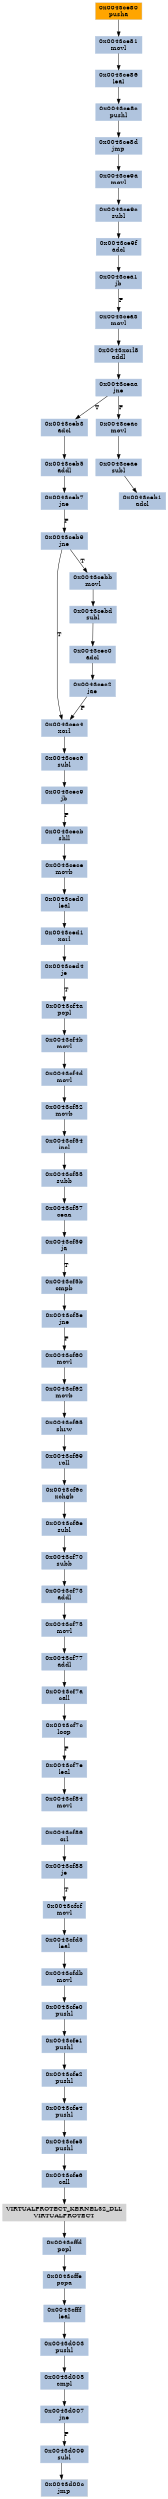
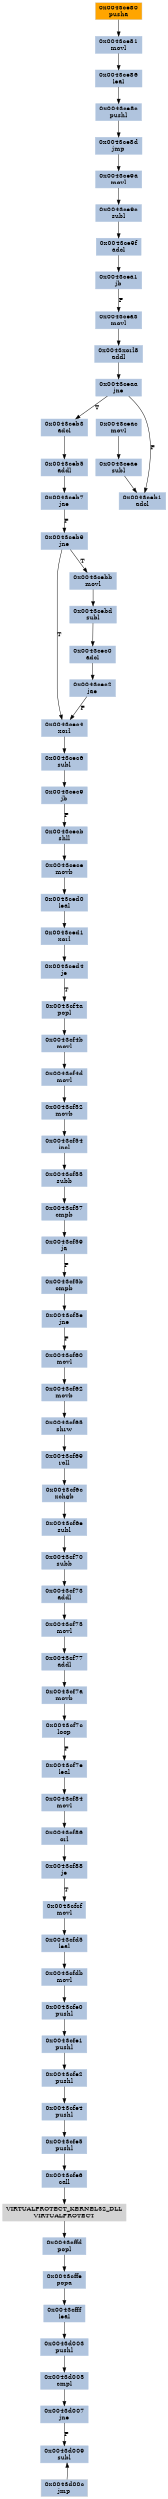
(119, 405) -> (150, 439)
(64, 1212) -> (64, 1212)
(67, 1265) -> (67, 1265)
(64, 1695) -> (64, 1695)
none -> (64, 1817)
(61, 2469) -> (67, 2473)
